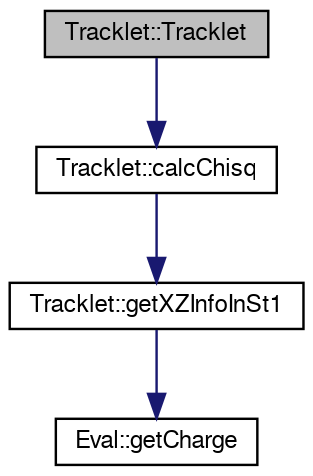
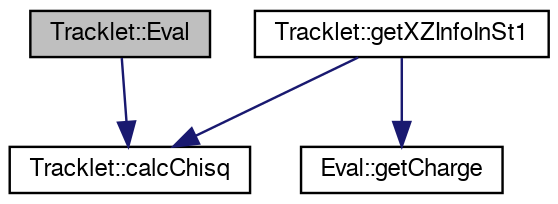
(157, 34) -> (120, 34)
(157, 226) -> (277, 97)
